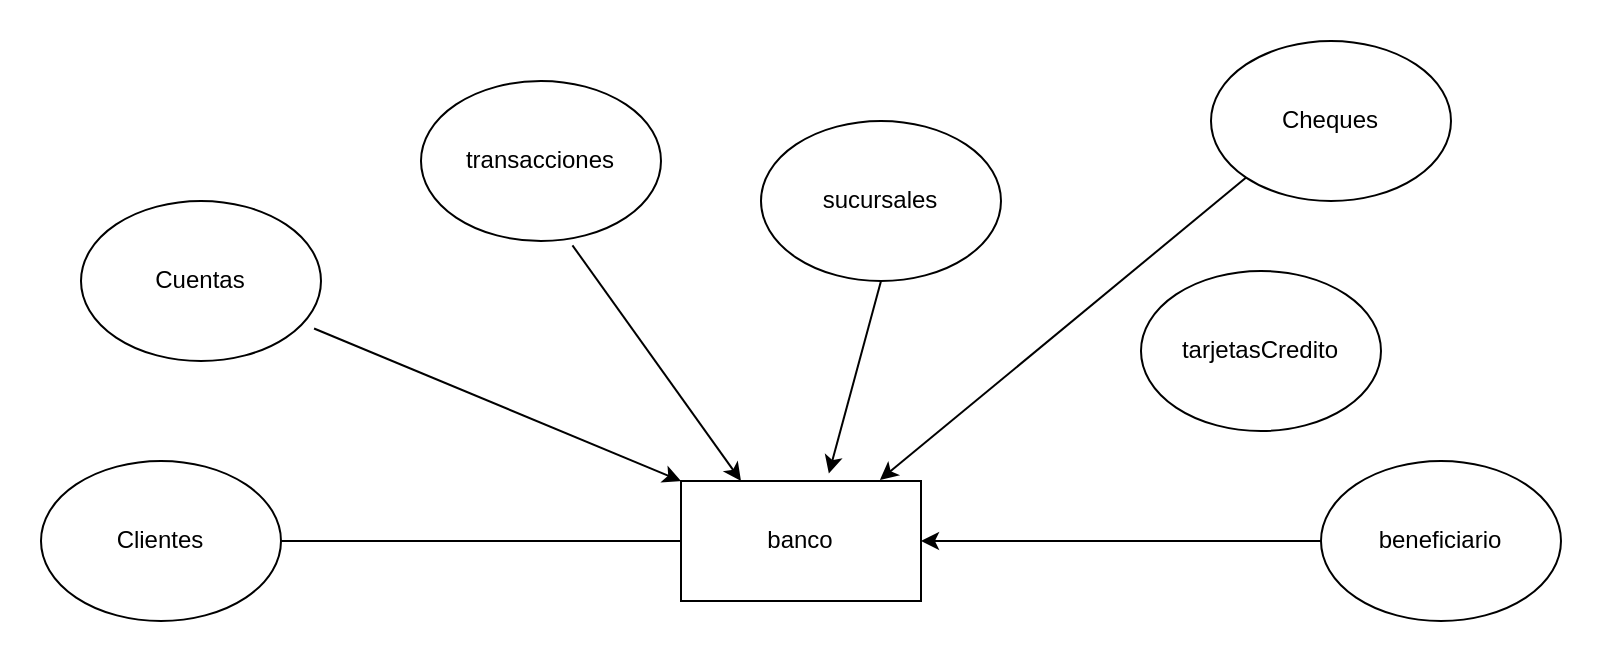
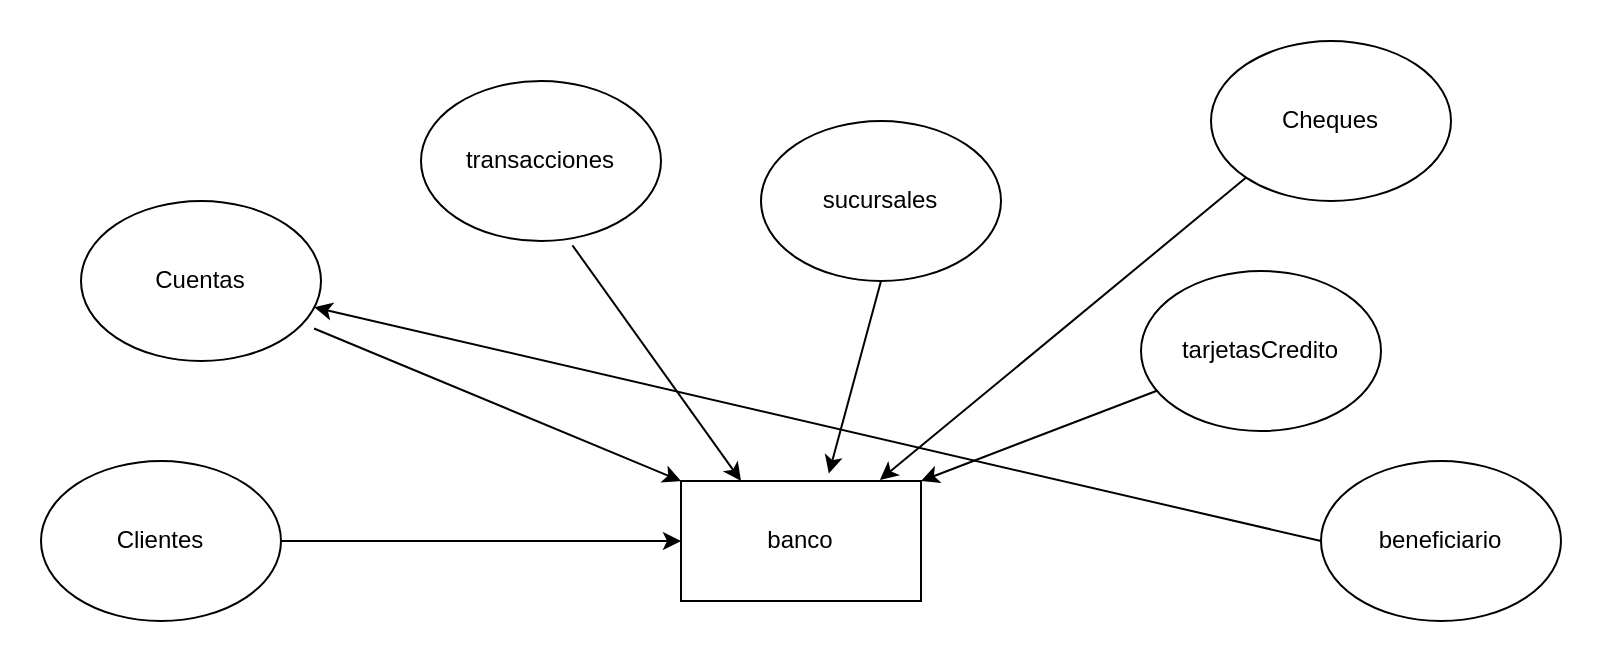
none -> (1069, 424)
(671, 541) -> (666, 541)
(1127, 541) -> (499, 350)
